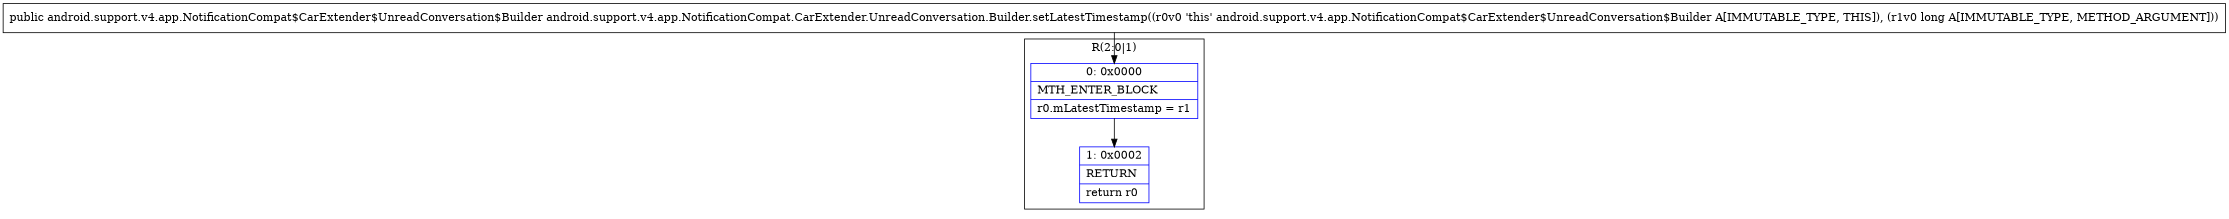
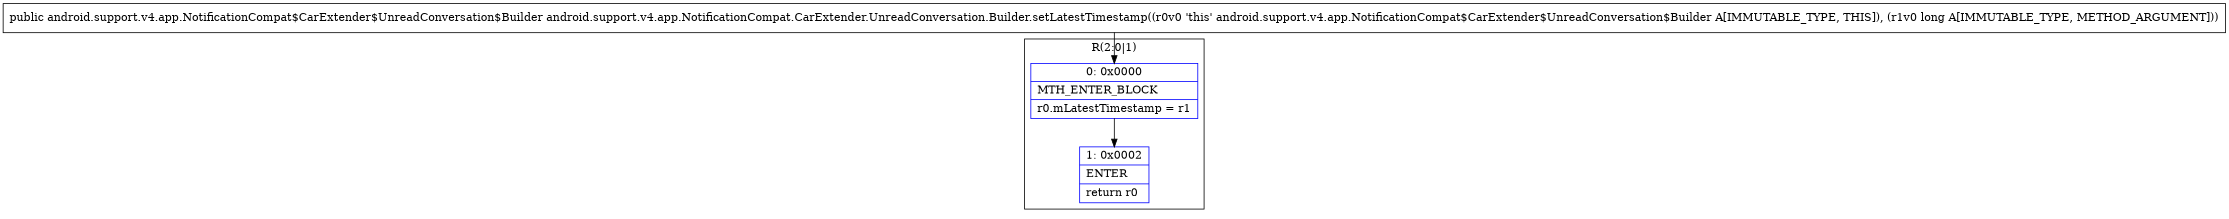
(1112, 174) -> (1107, 174)
